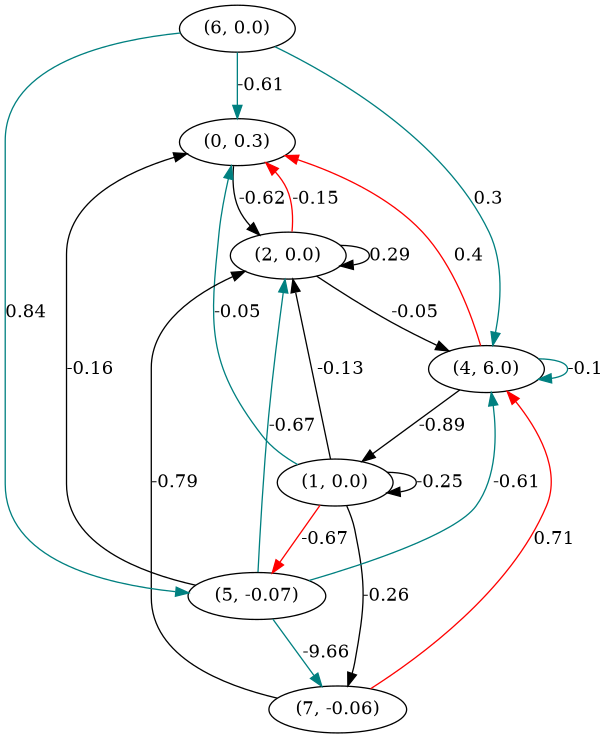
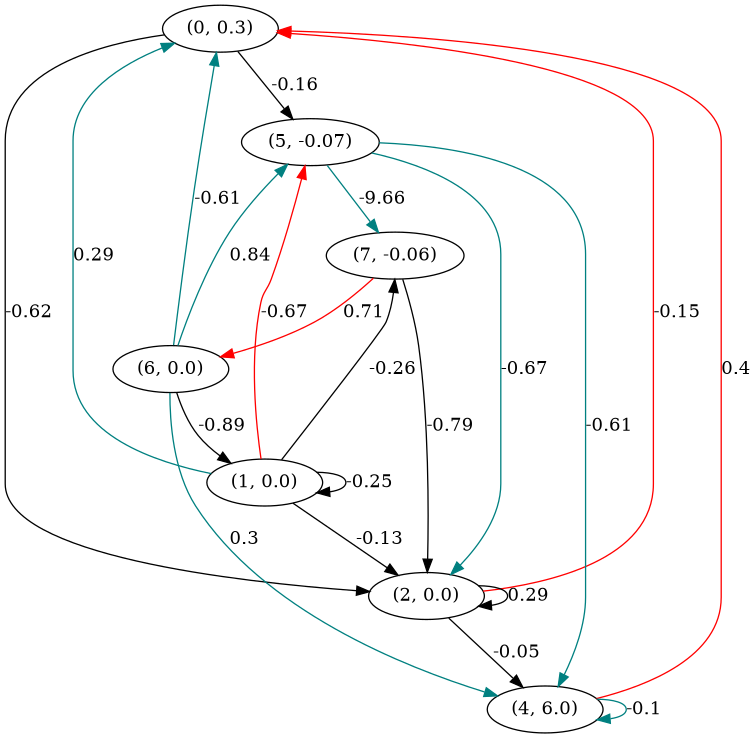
(238, 312) -> (94, 256)
(67, 380) -> (261, 80)
(416, 422) -> (193, 428)
(510, 567) -> (308, 325)
